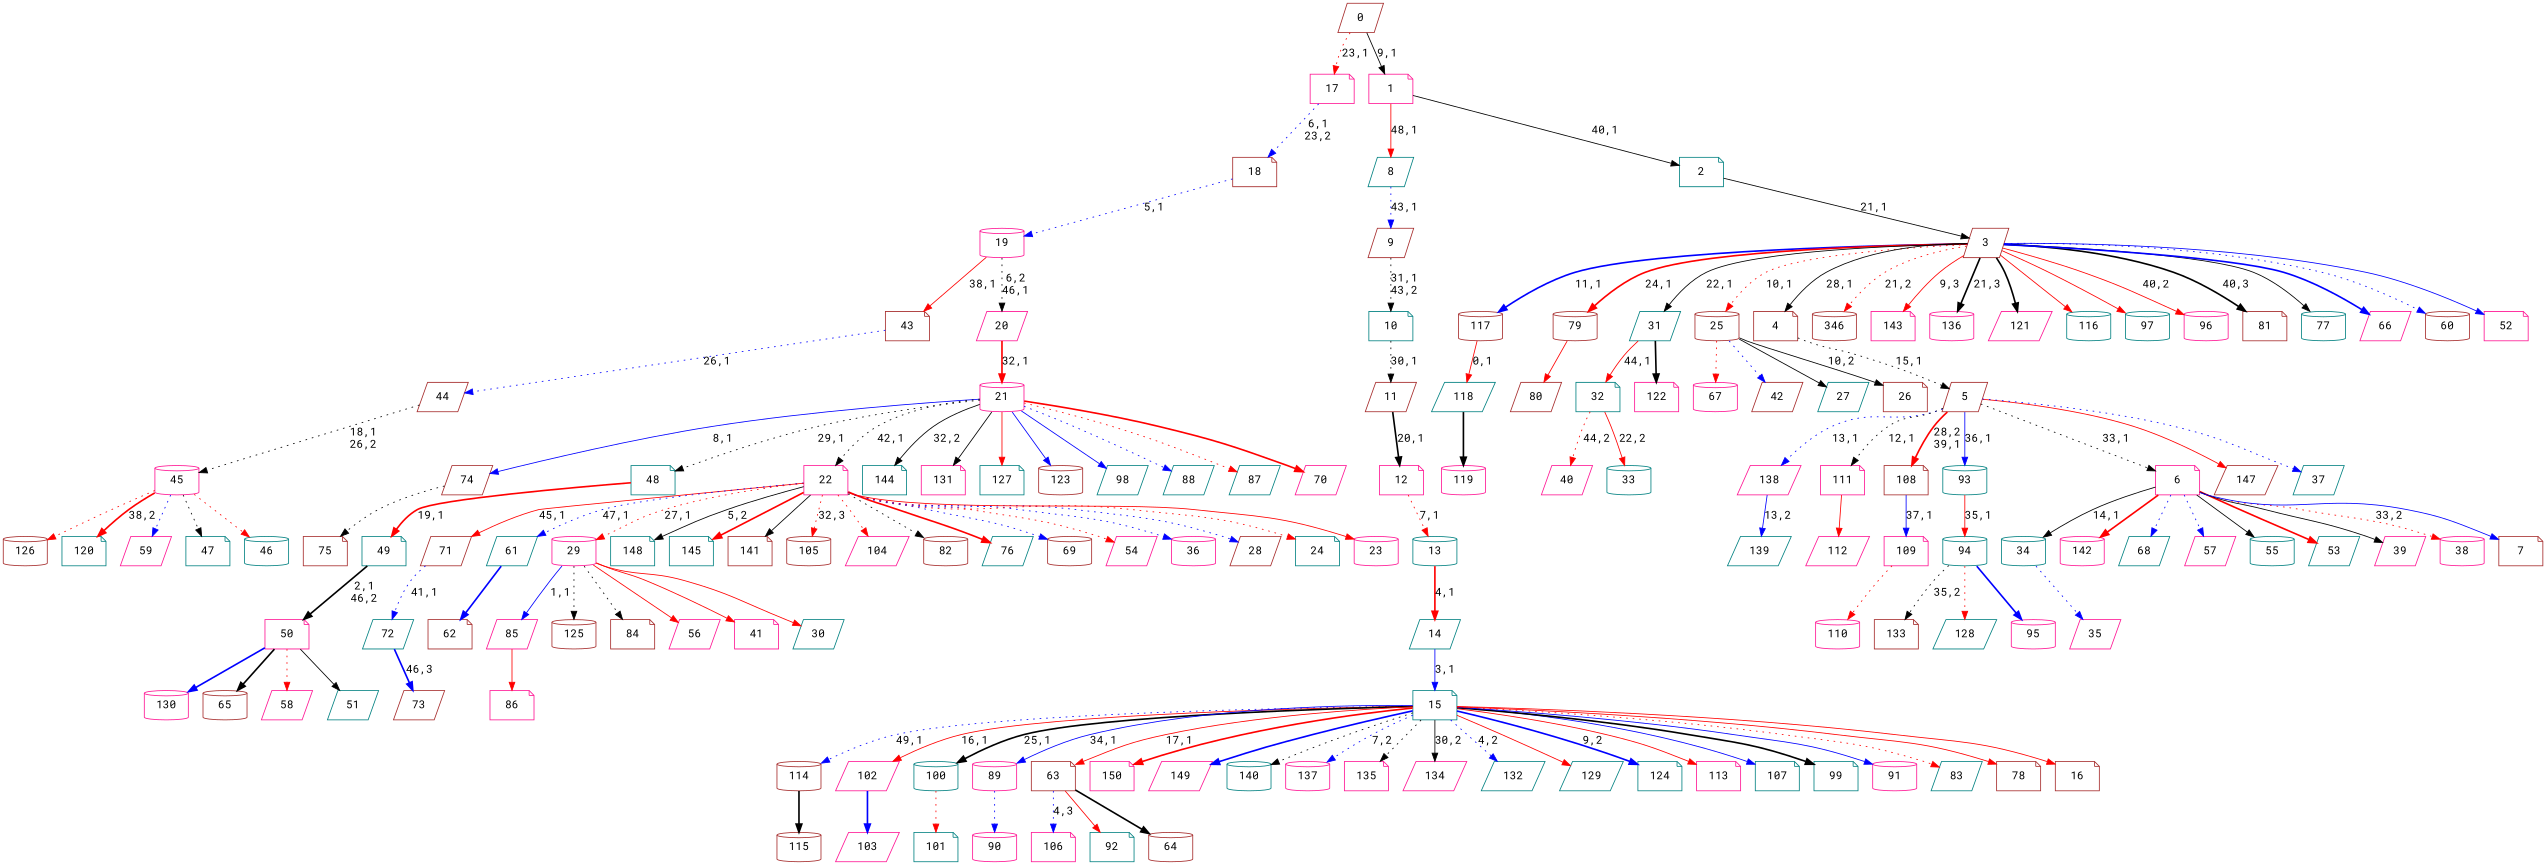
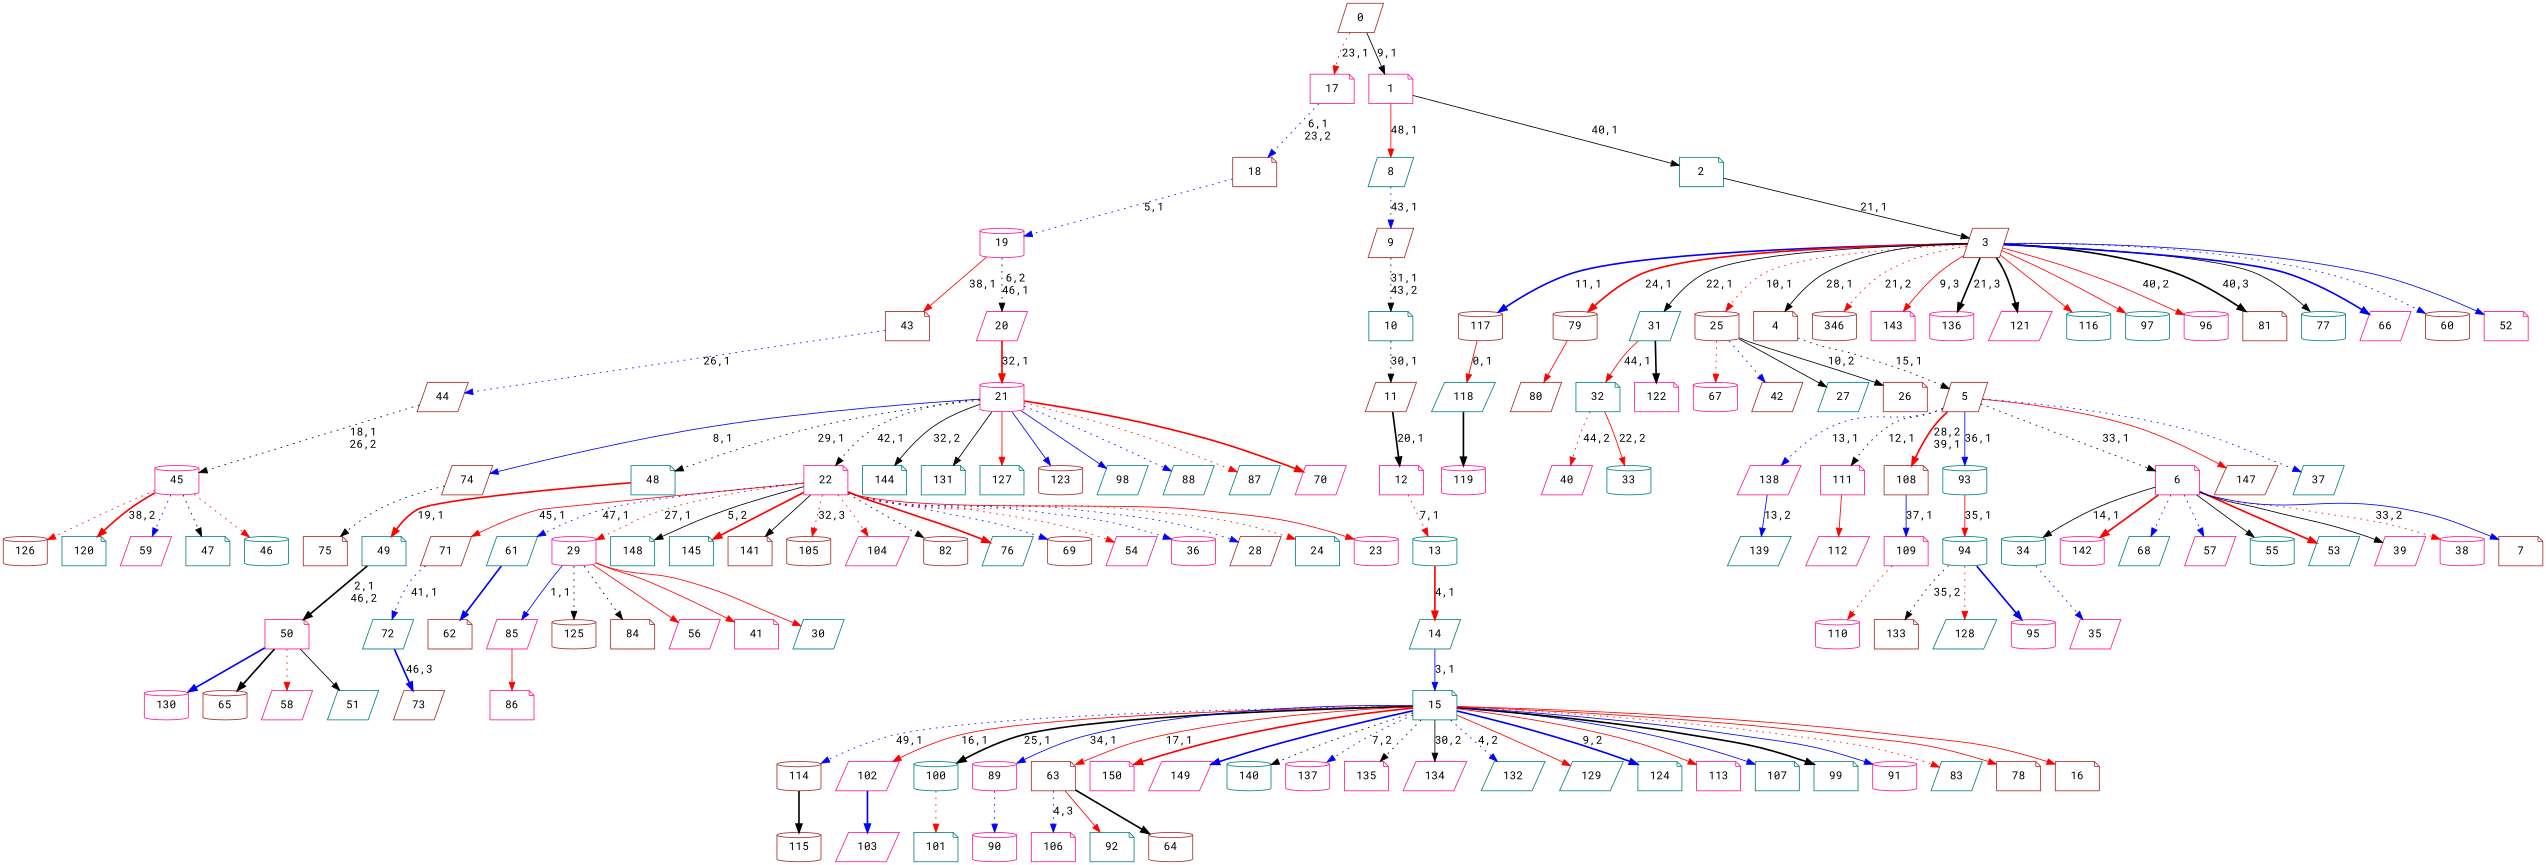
(943, 480) -> (943, 480)
